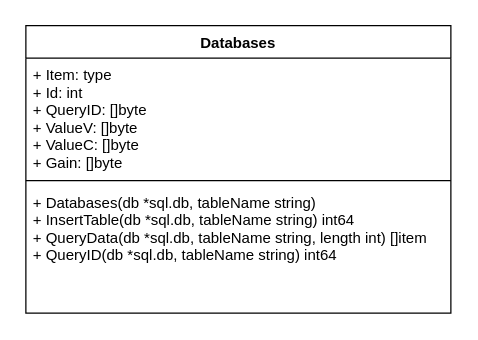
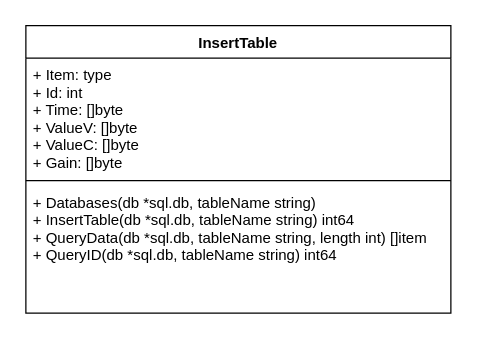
(238, 43) -> (238, 43)
(77, 75) -> (77, 75)
